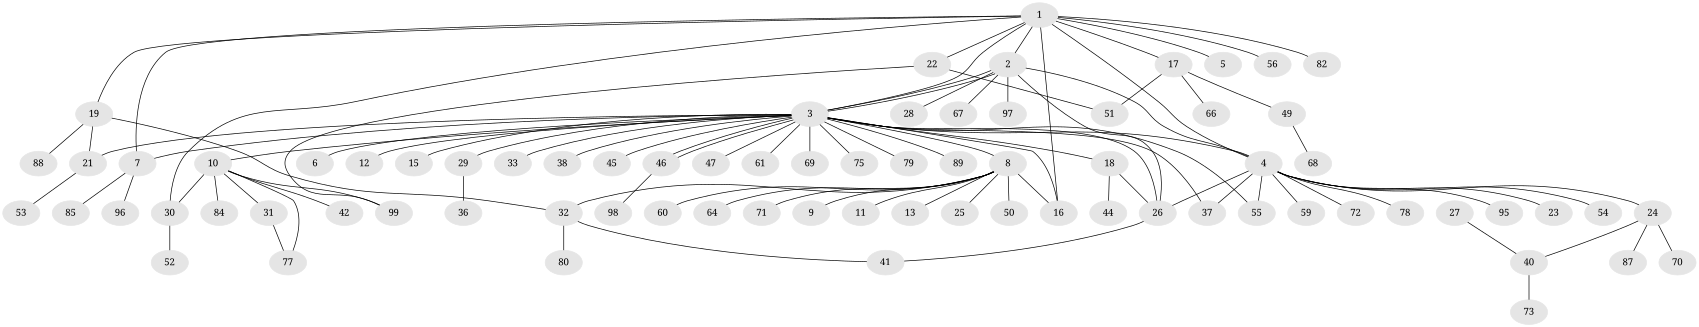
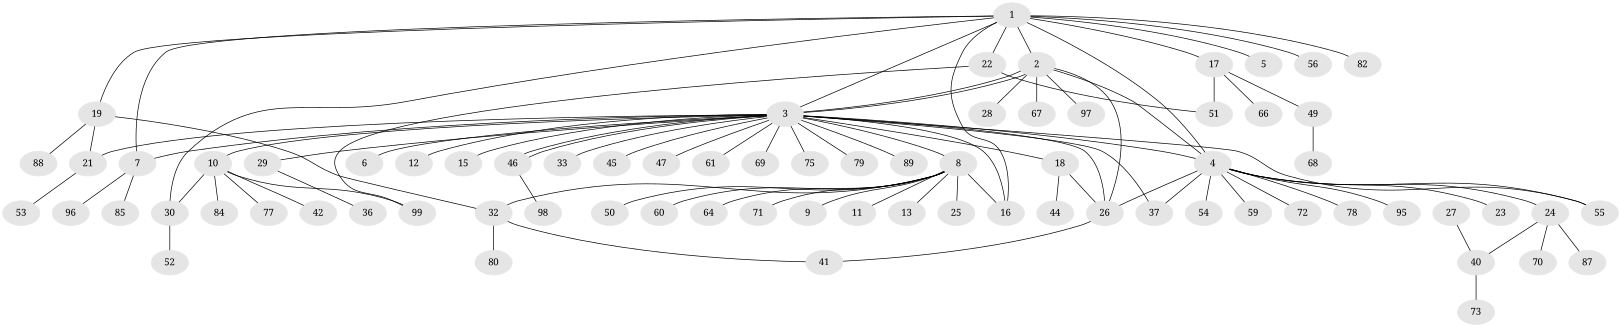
(562, 164) -> none
(269, 213) -> none
